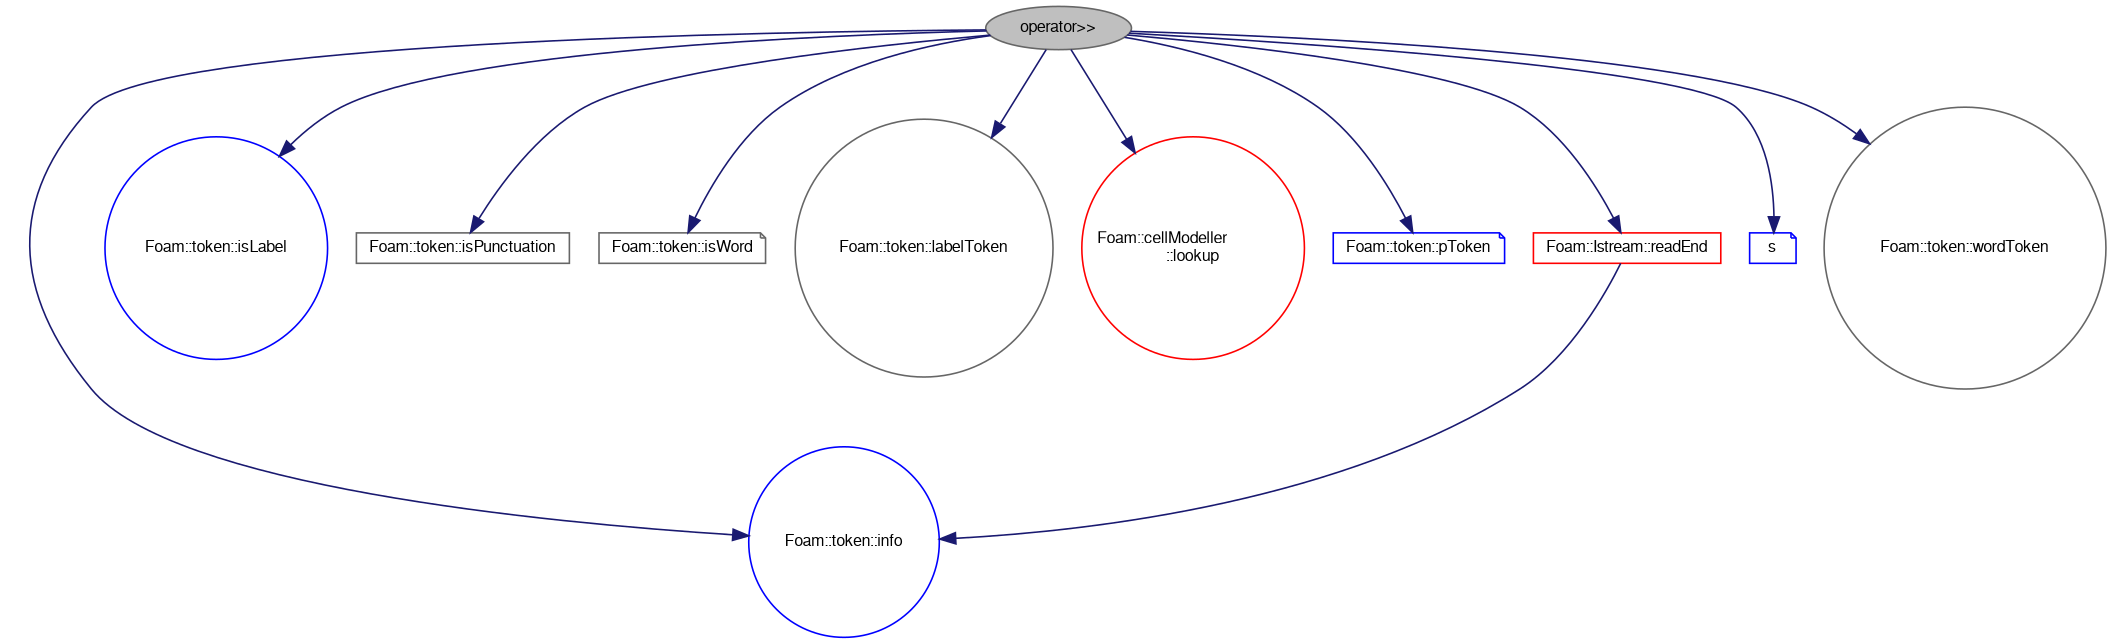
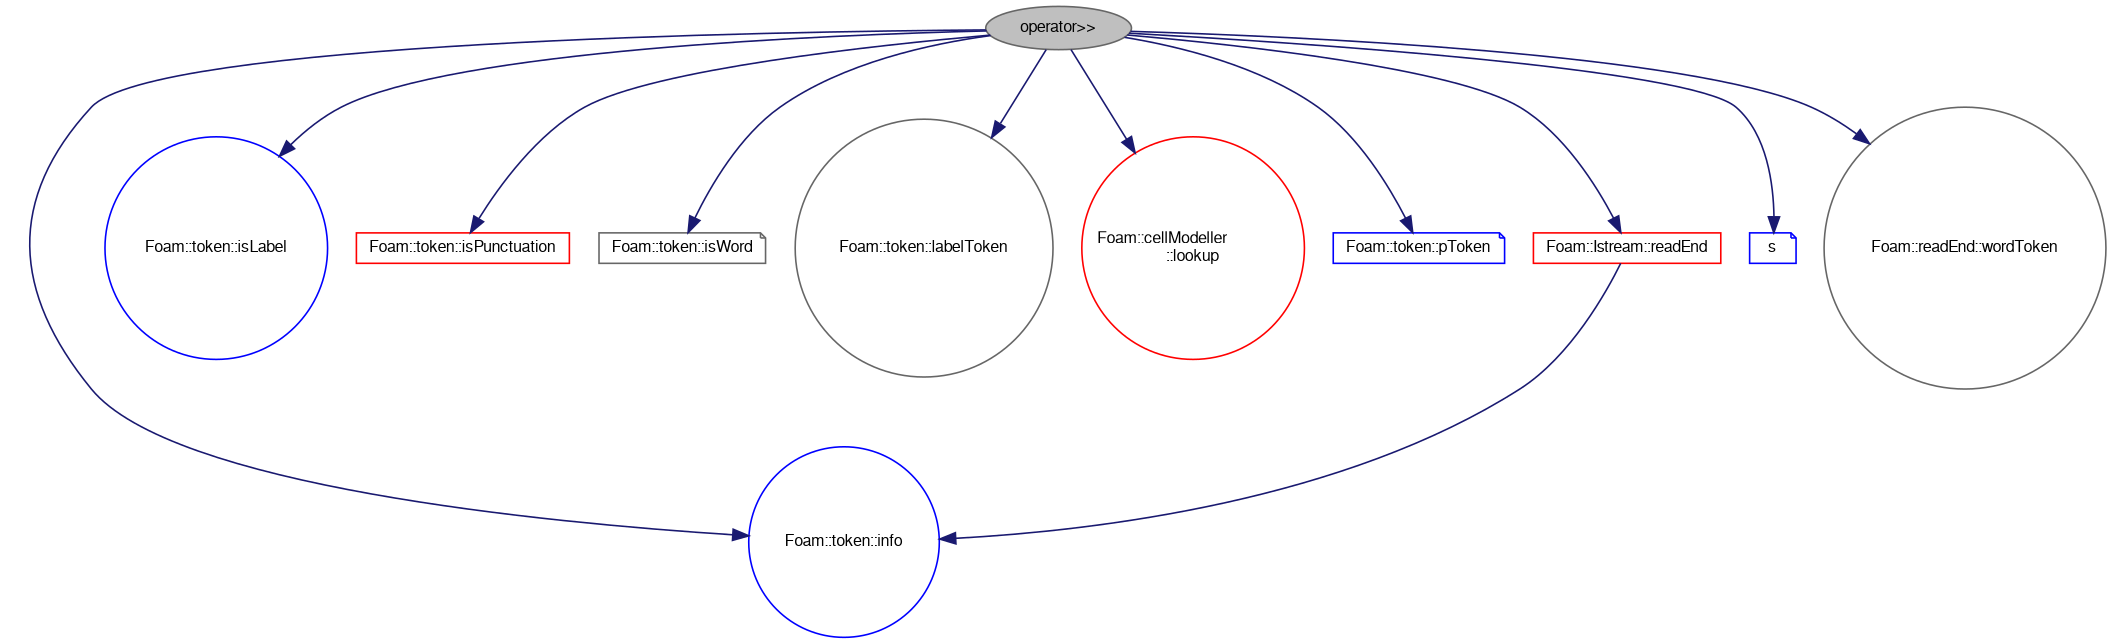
(463, 248) -> (463, 248)
(1965, 248) -> (1965, 248)
